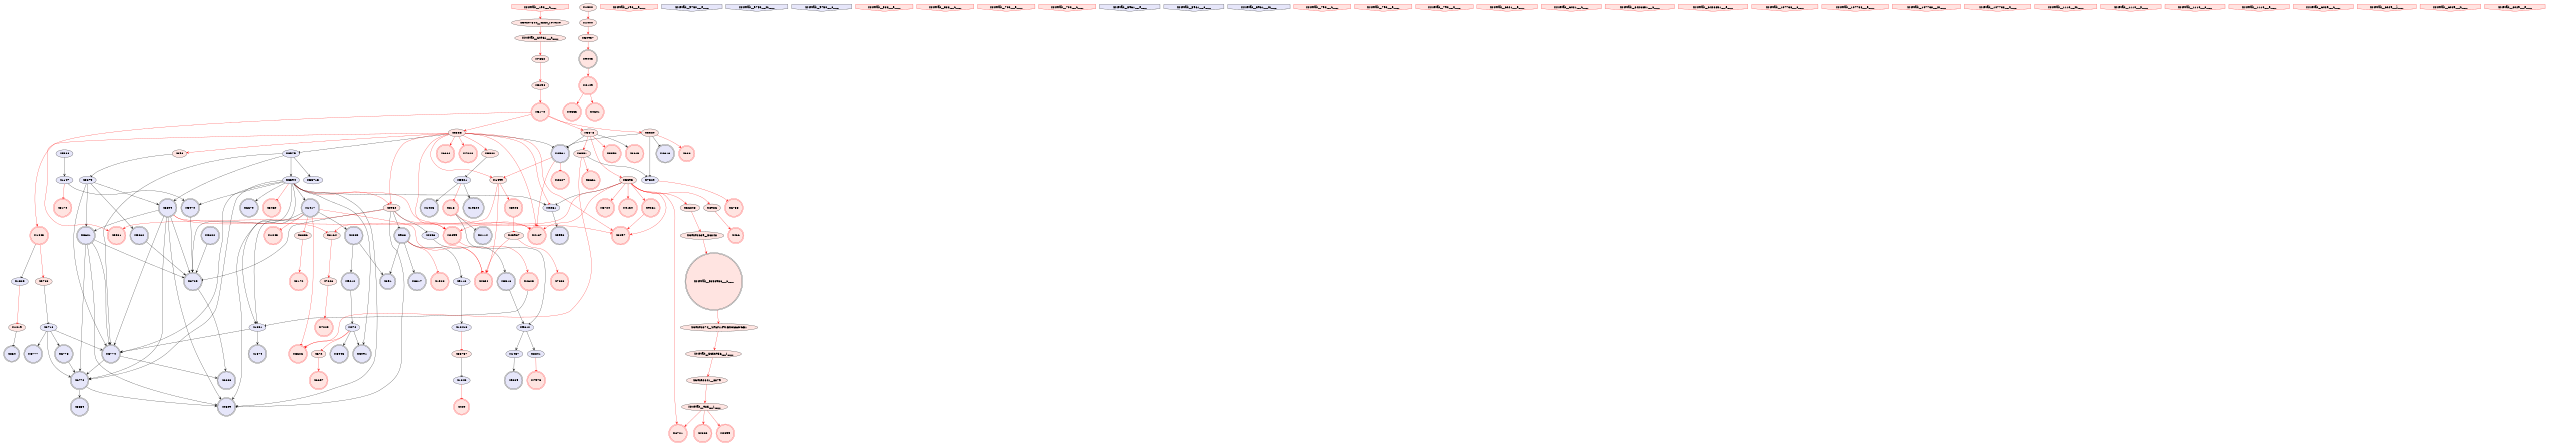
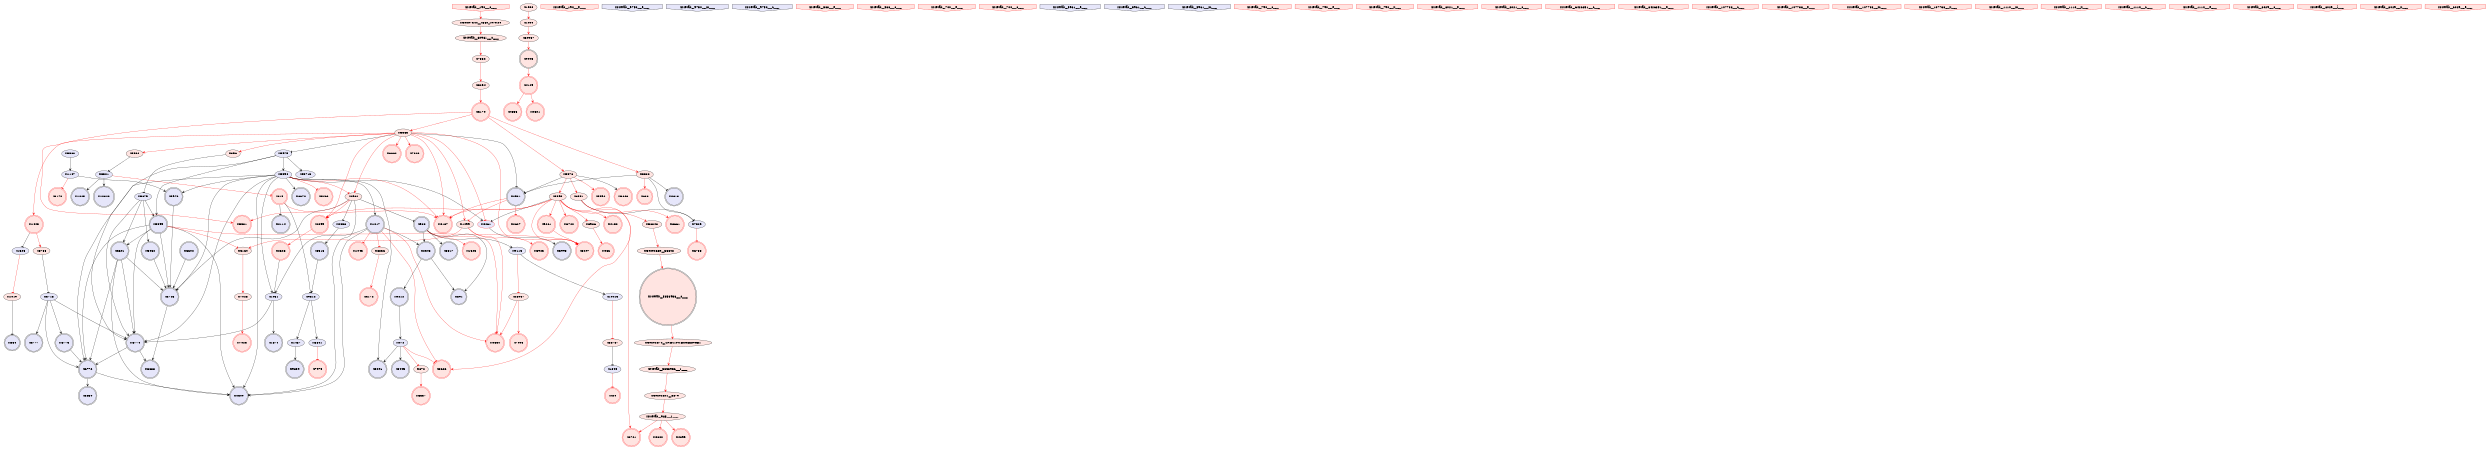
(551, 208) -> (486, 224)
(514, 221) -> (518, 273)
none -> (424, 236)
(704, 416) -> (661, 424)
